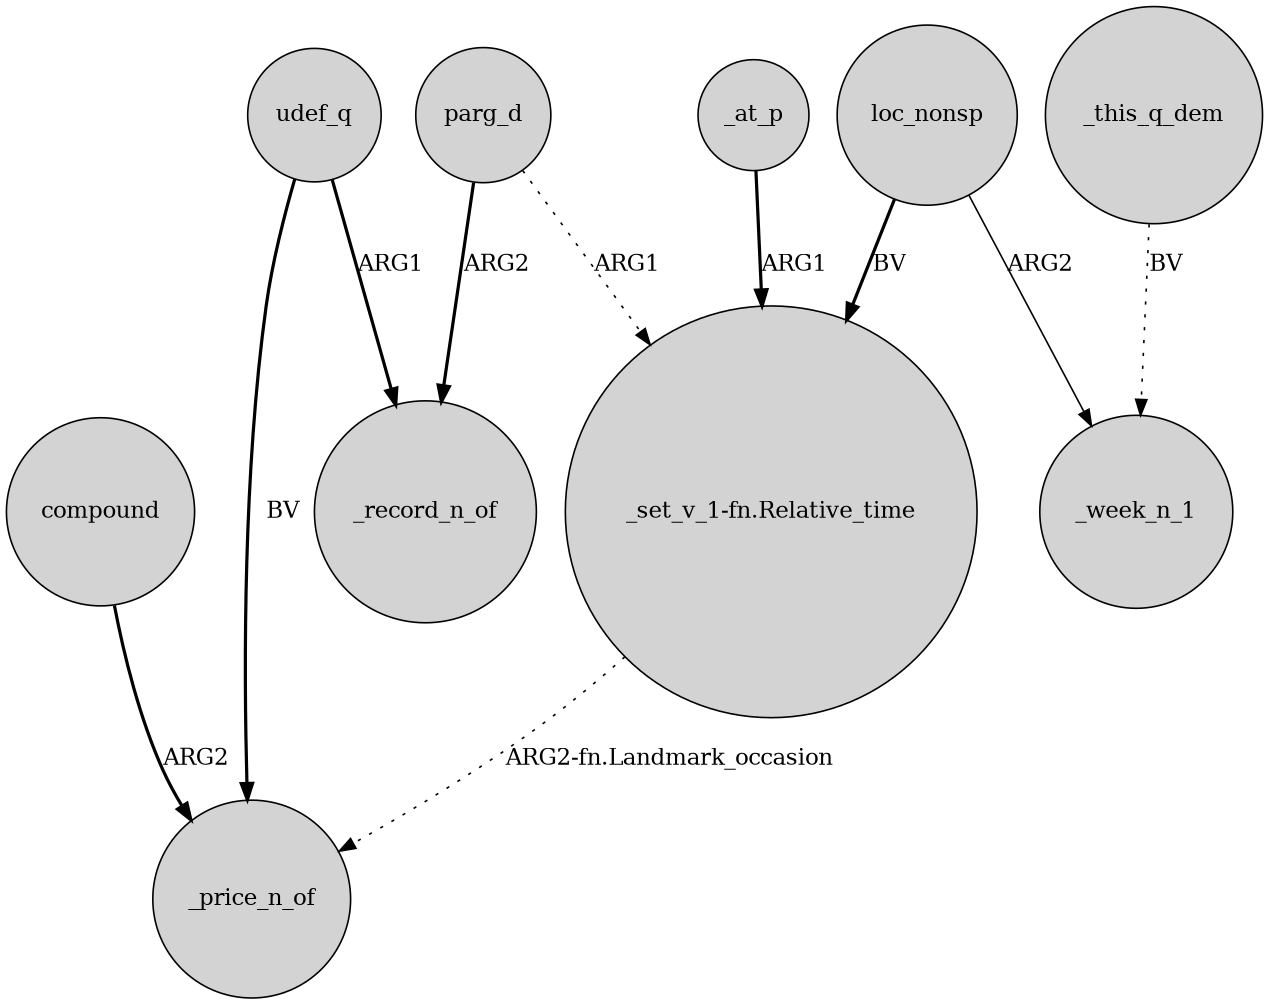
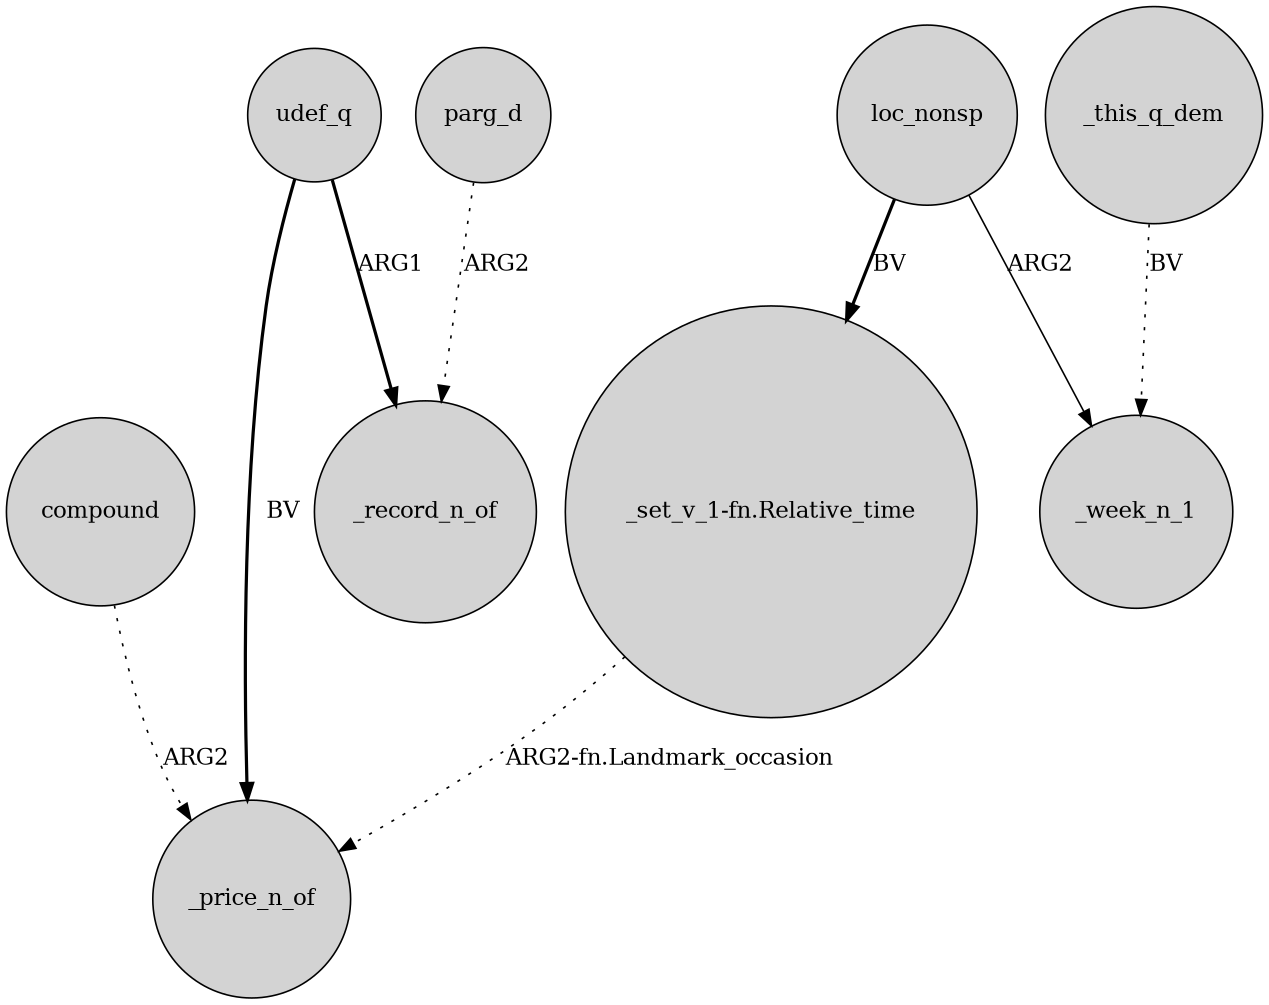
(754, 115) -> none
(582, 251) -> none
(459, 284) -> (459, 284)
(140, 708) -> (140, 708)
